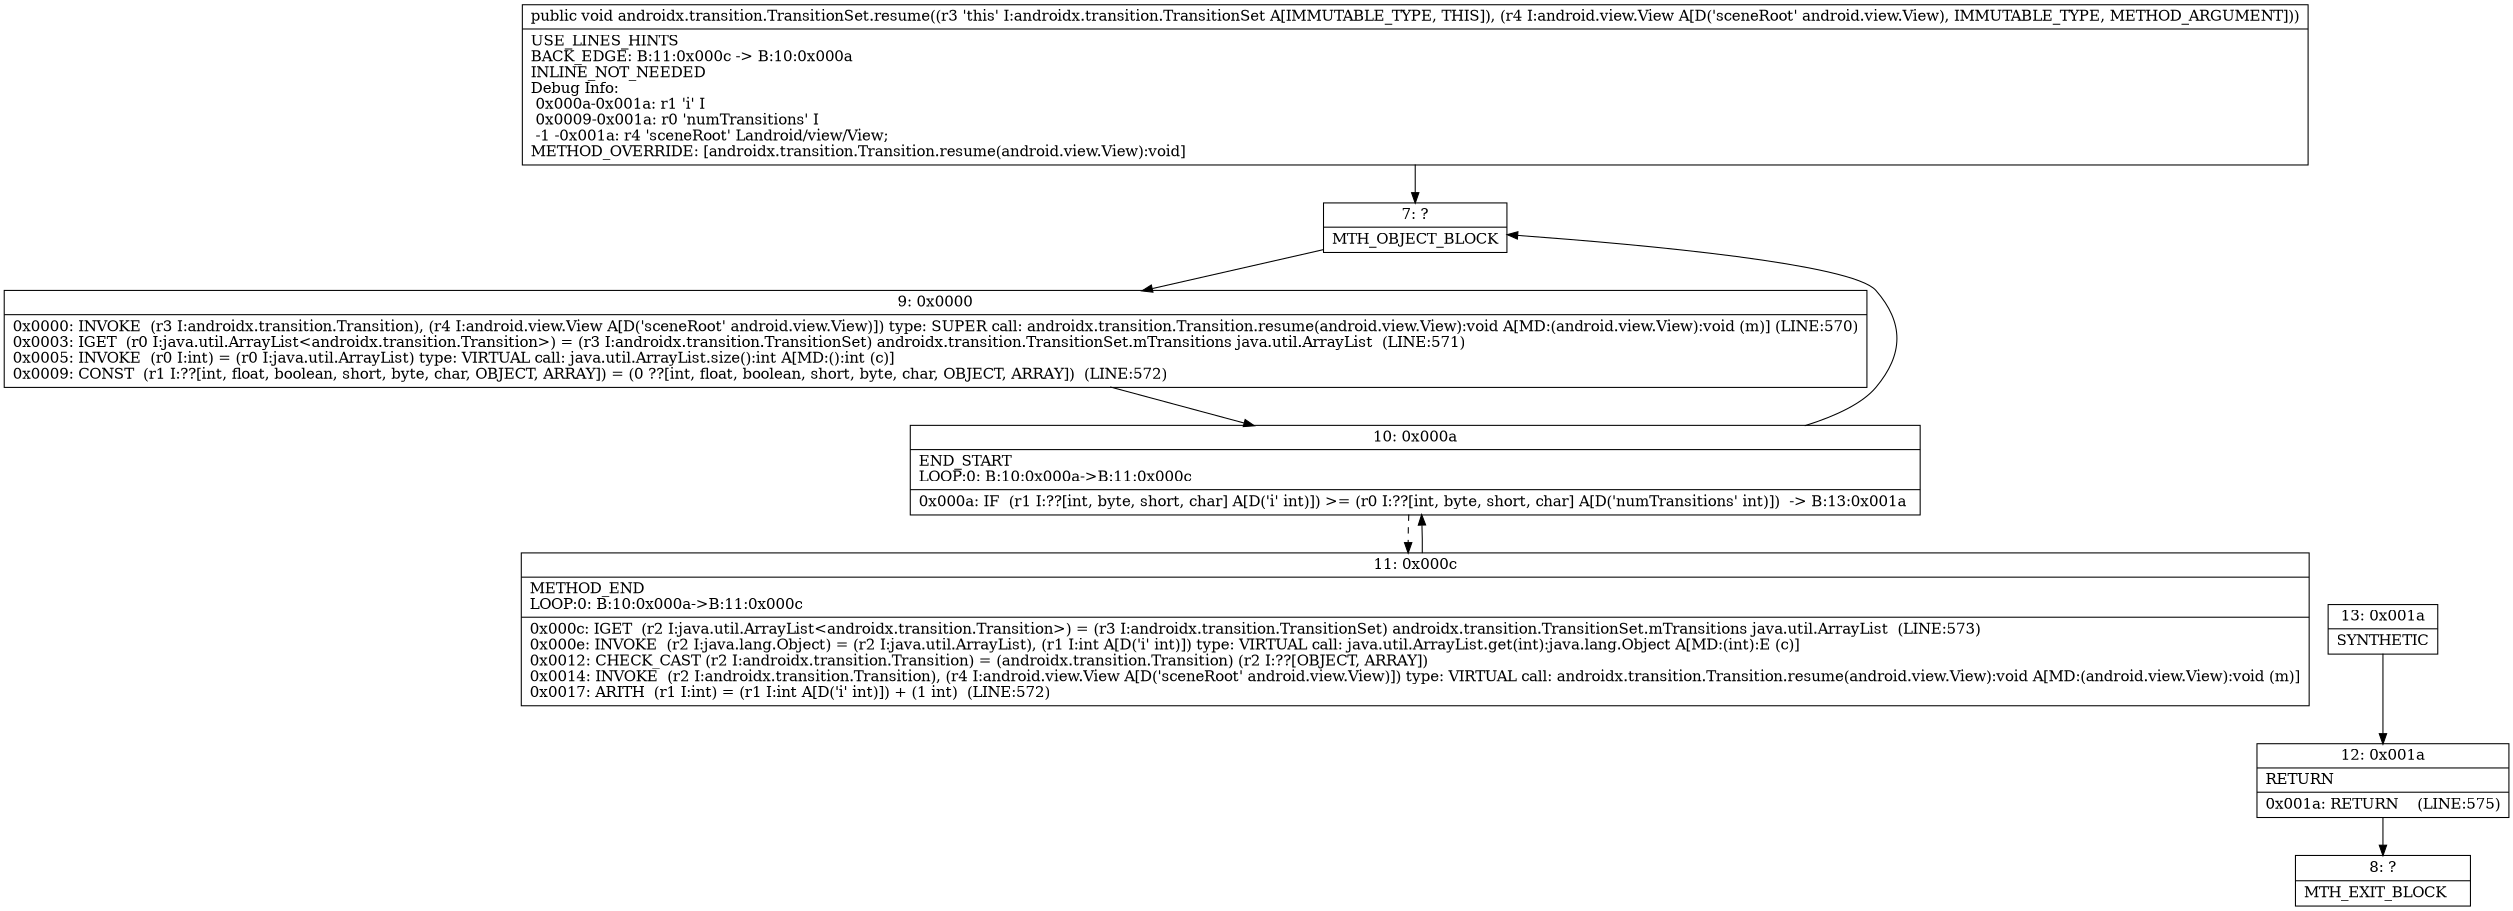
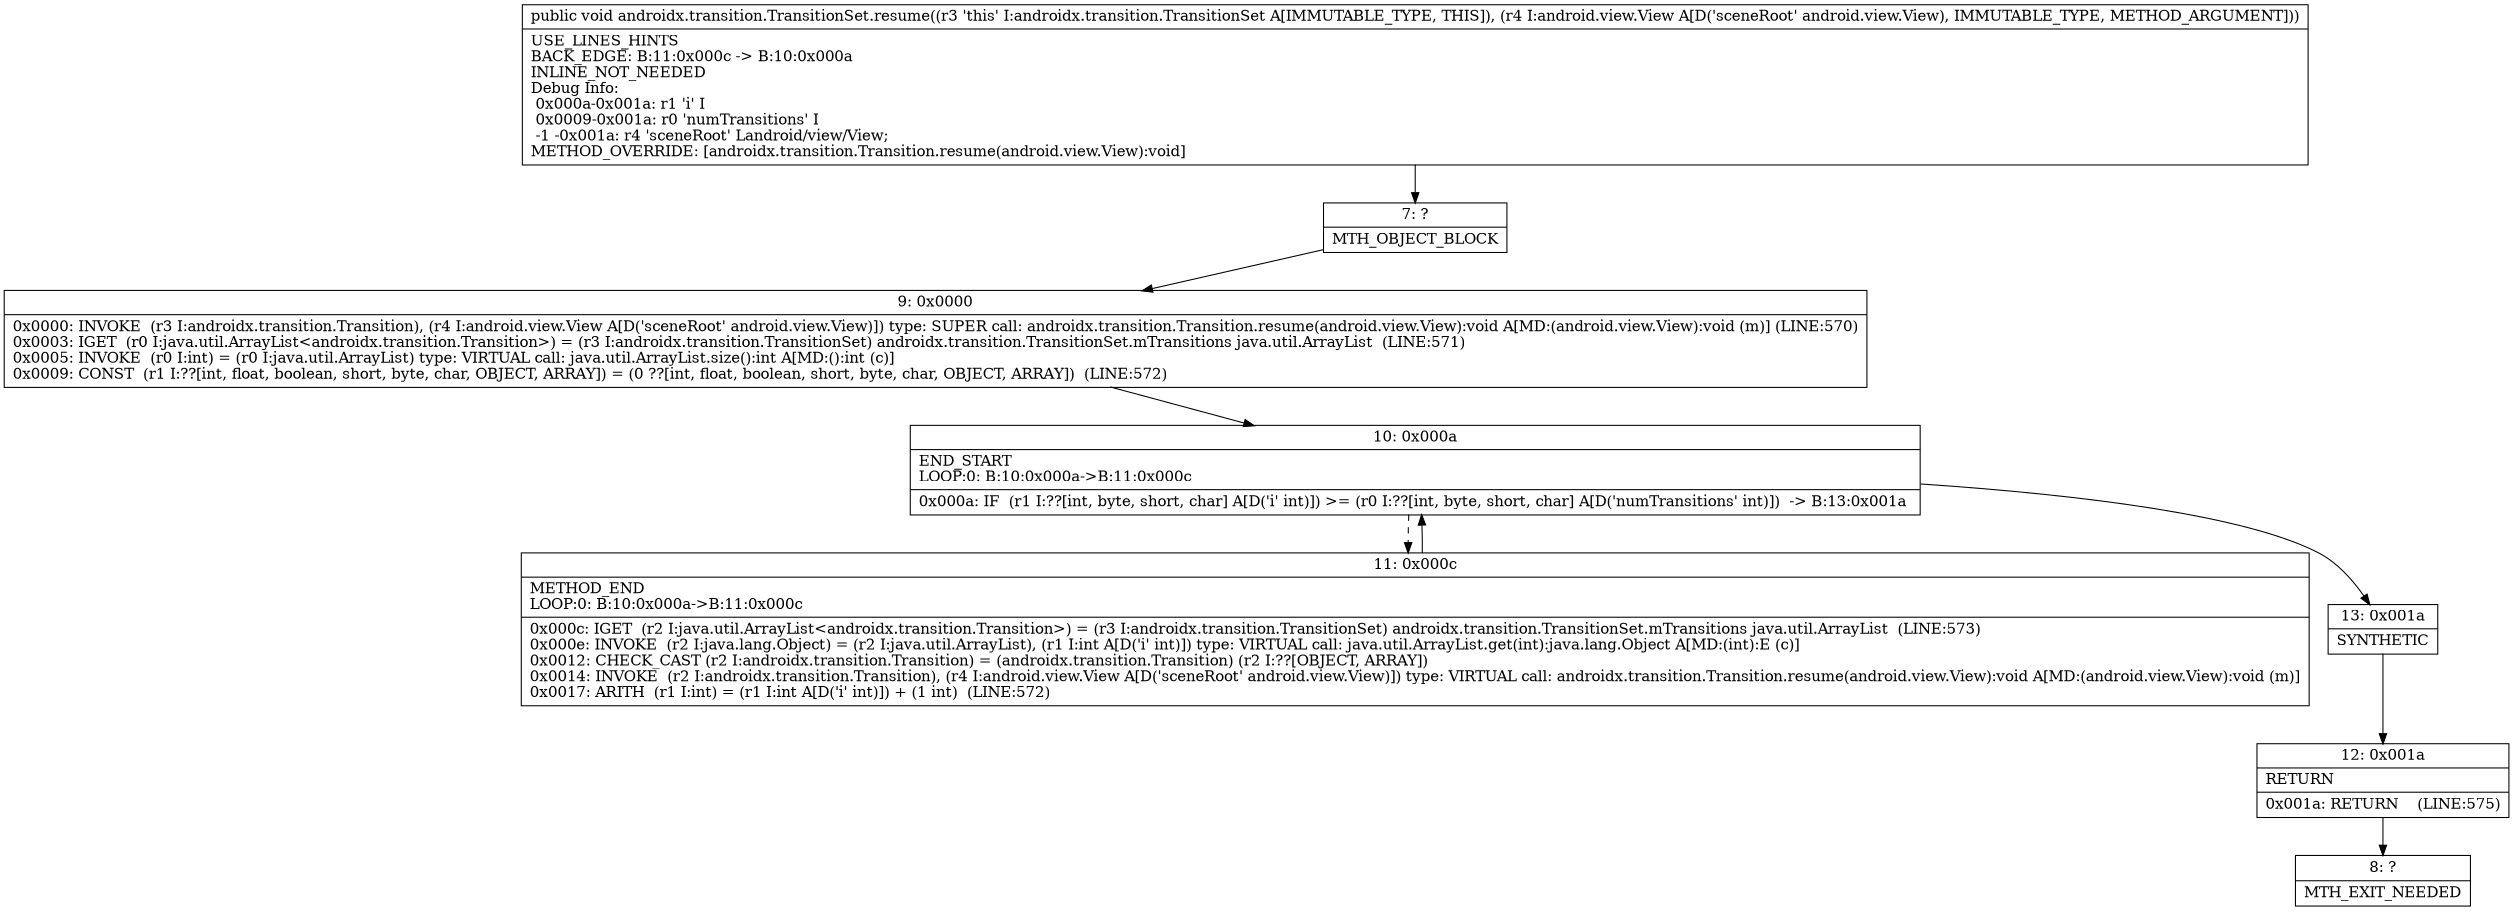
(1793, 265) -> (2154, 508)
(2376, 893) -> (2383, 893)
